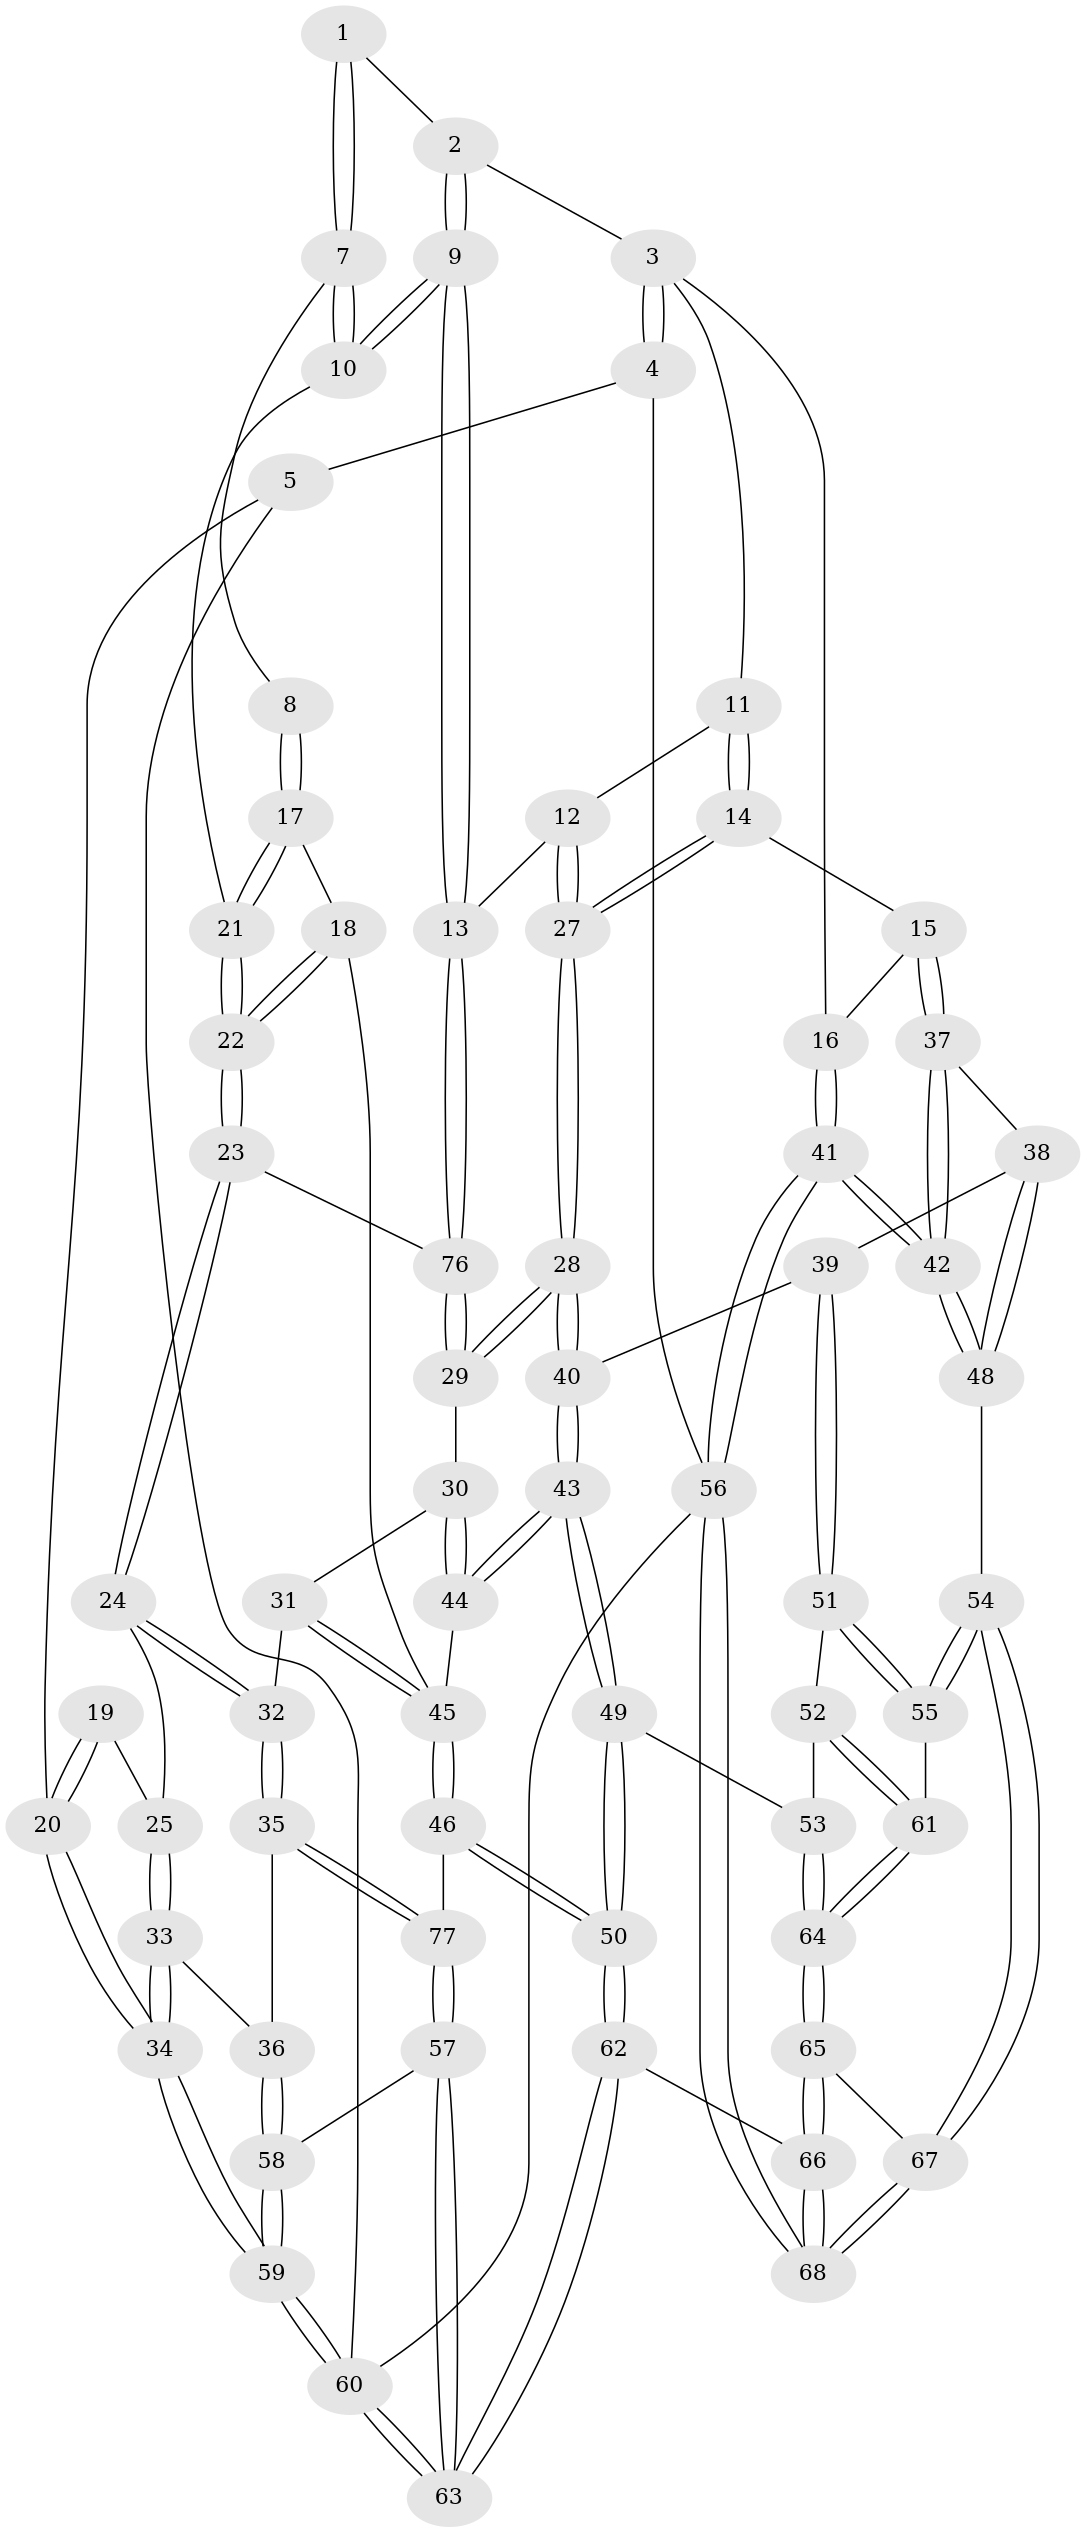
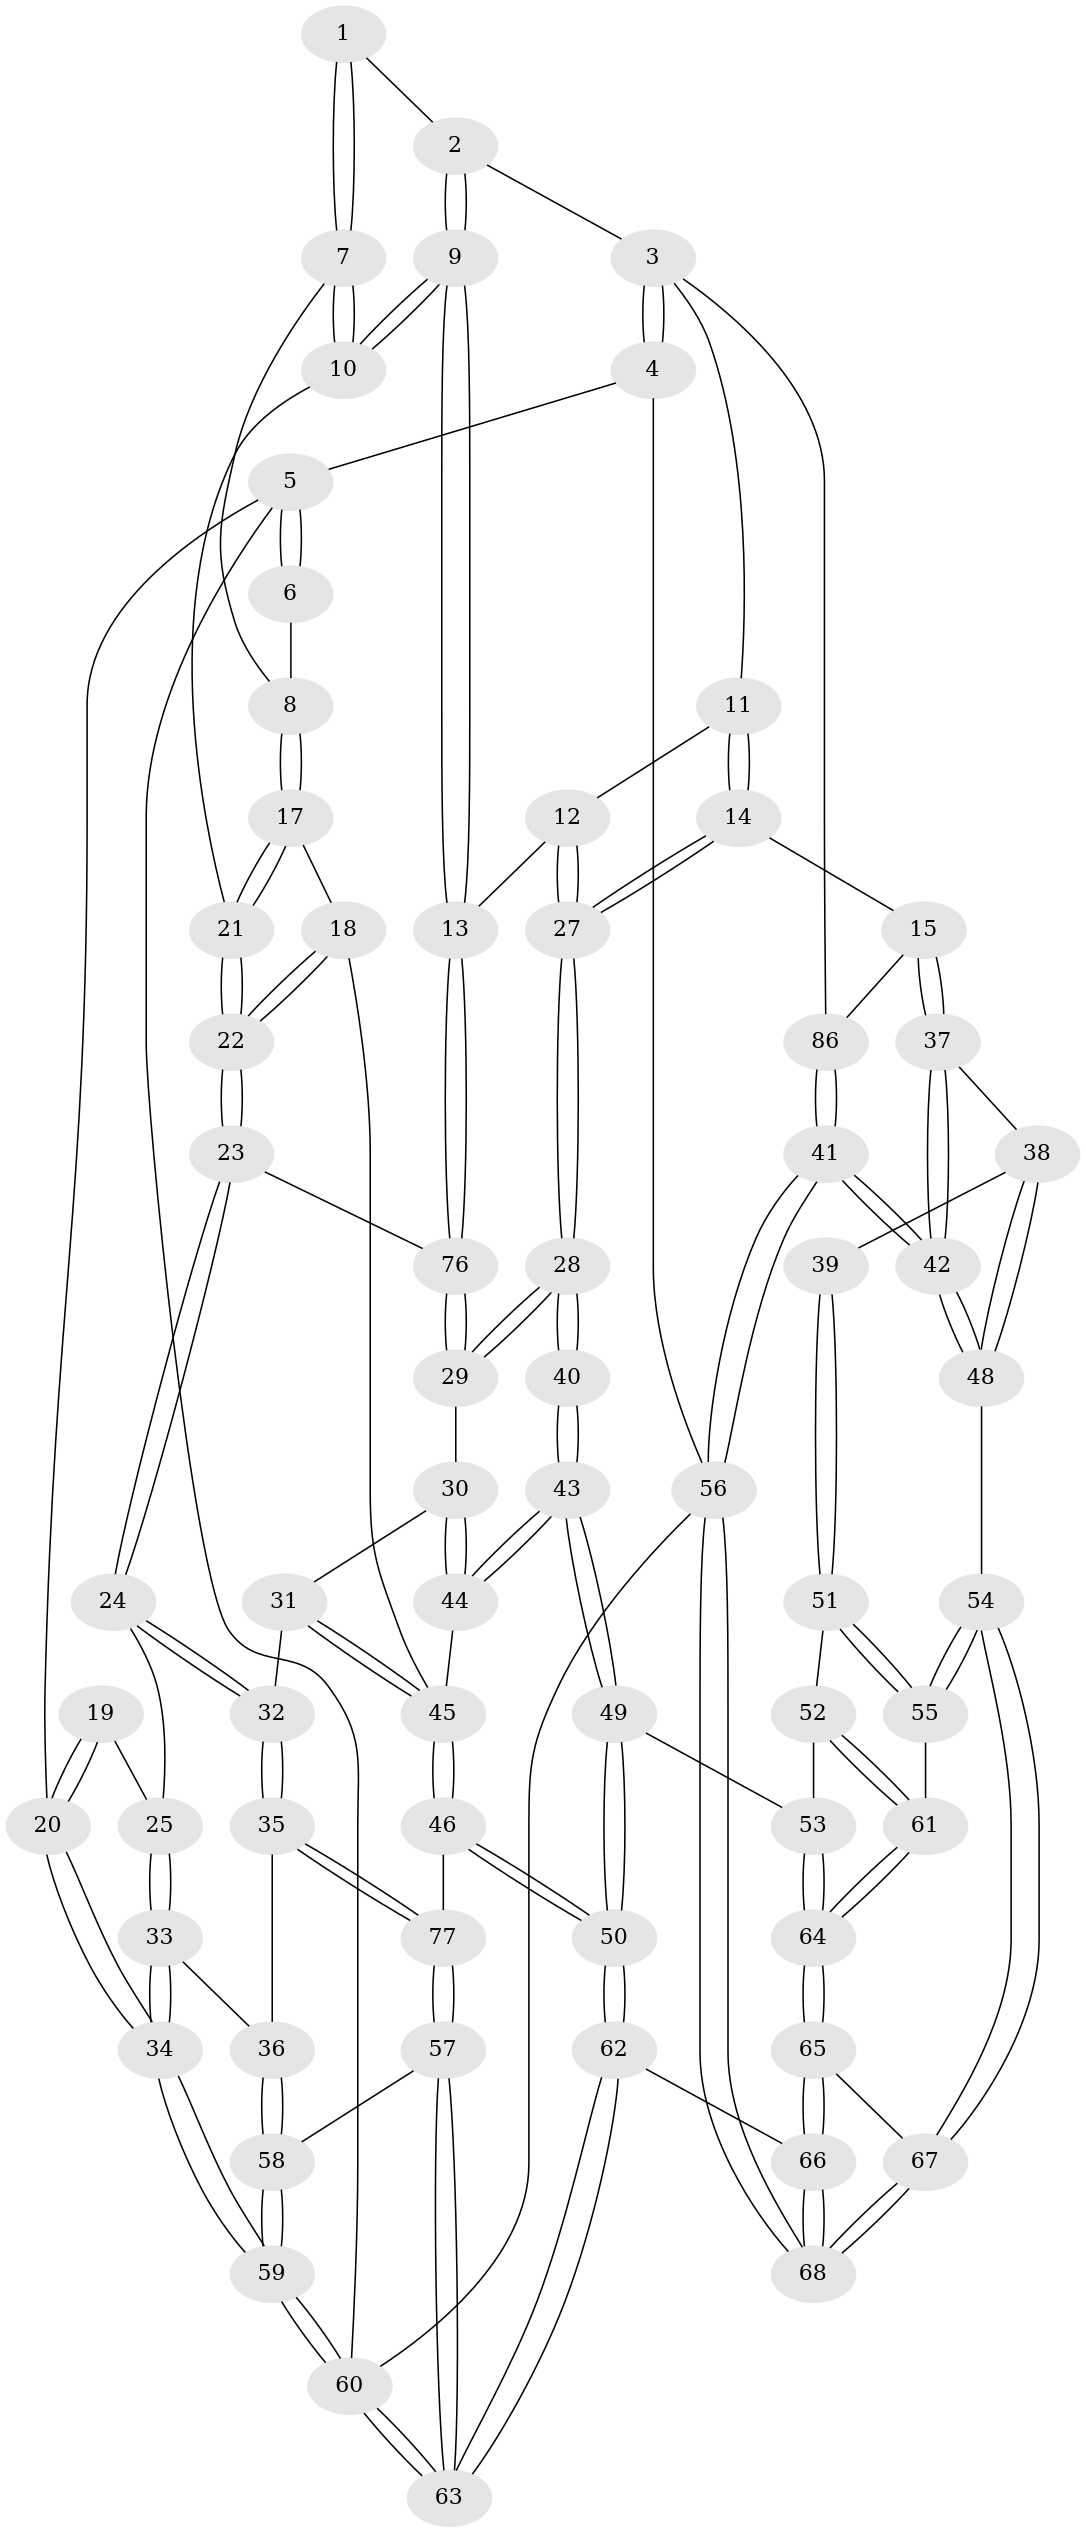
none -> (291, 594)
(826, 1042) -> (826, 1042)
(697, 1322) -> none
